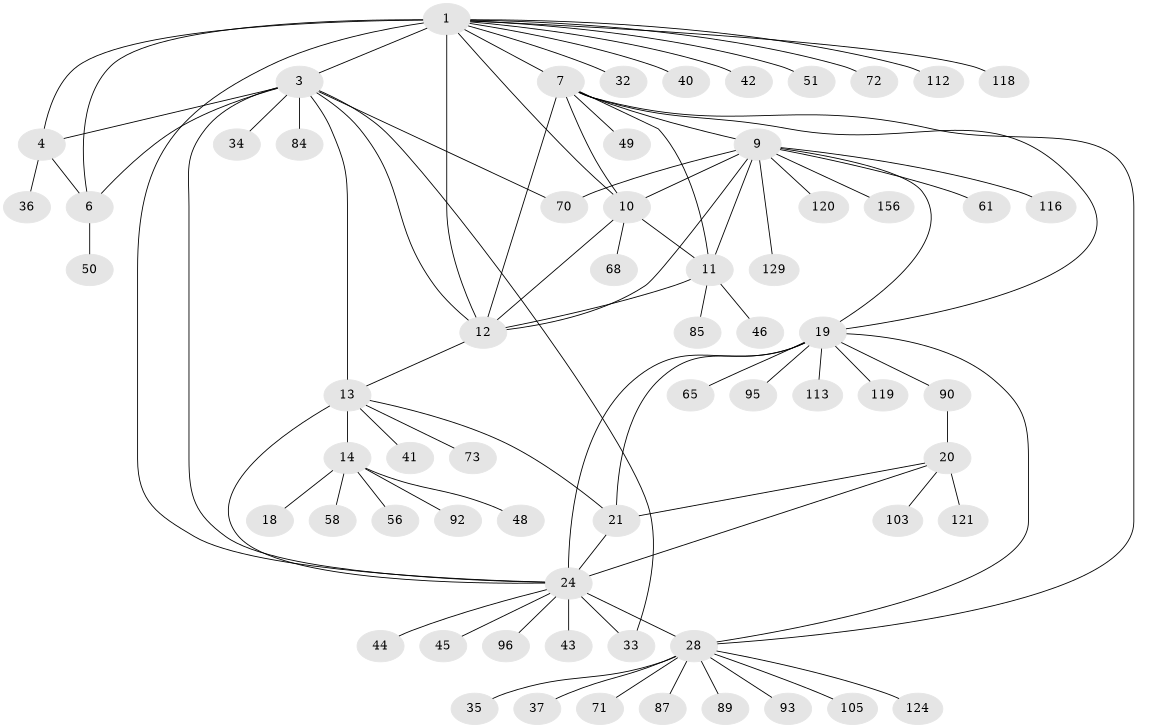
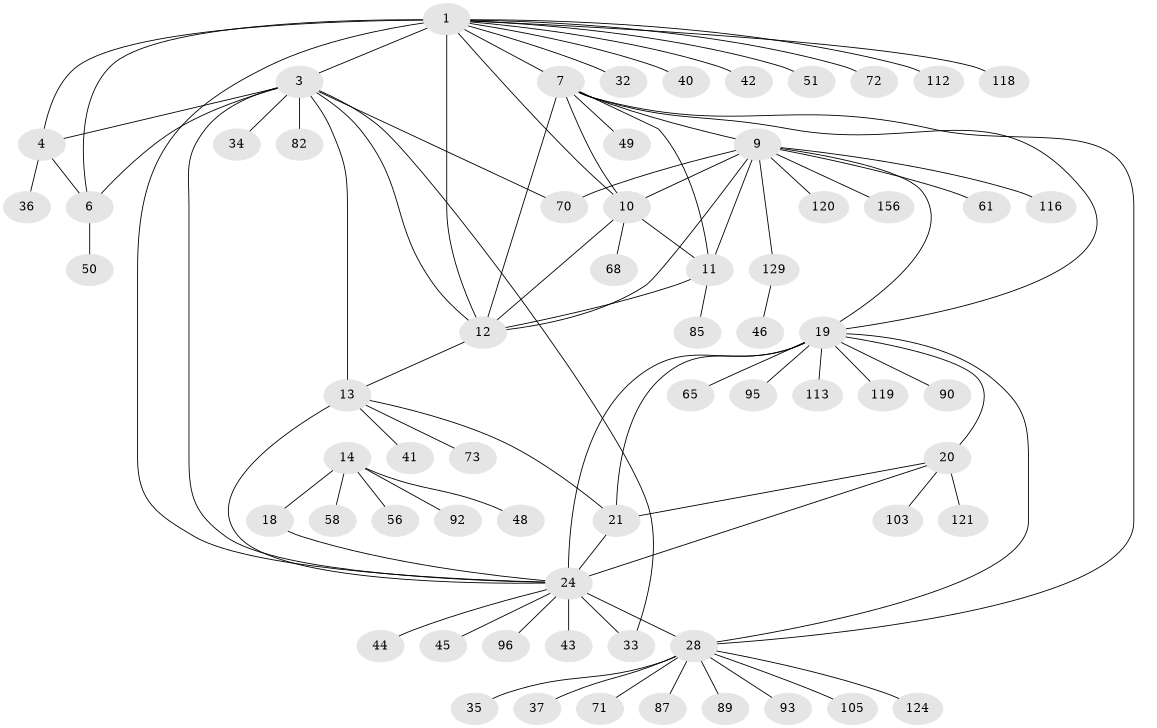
(300, 145) -> (300, 145)
(735, 301) -> (767, 301)
(347, 427) -> none
(947, 427) -> (950, 362)
none -> (415, 563)
